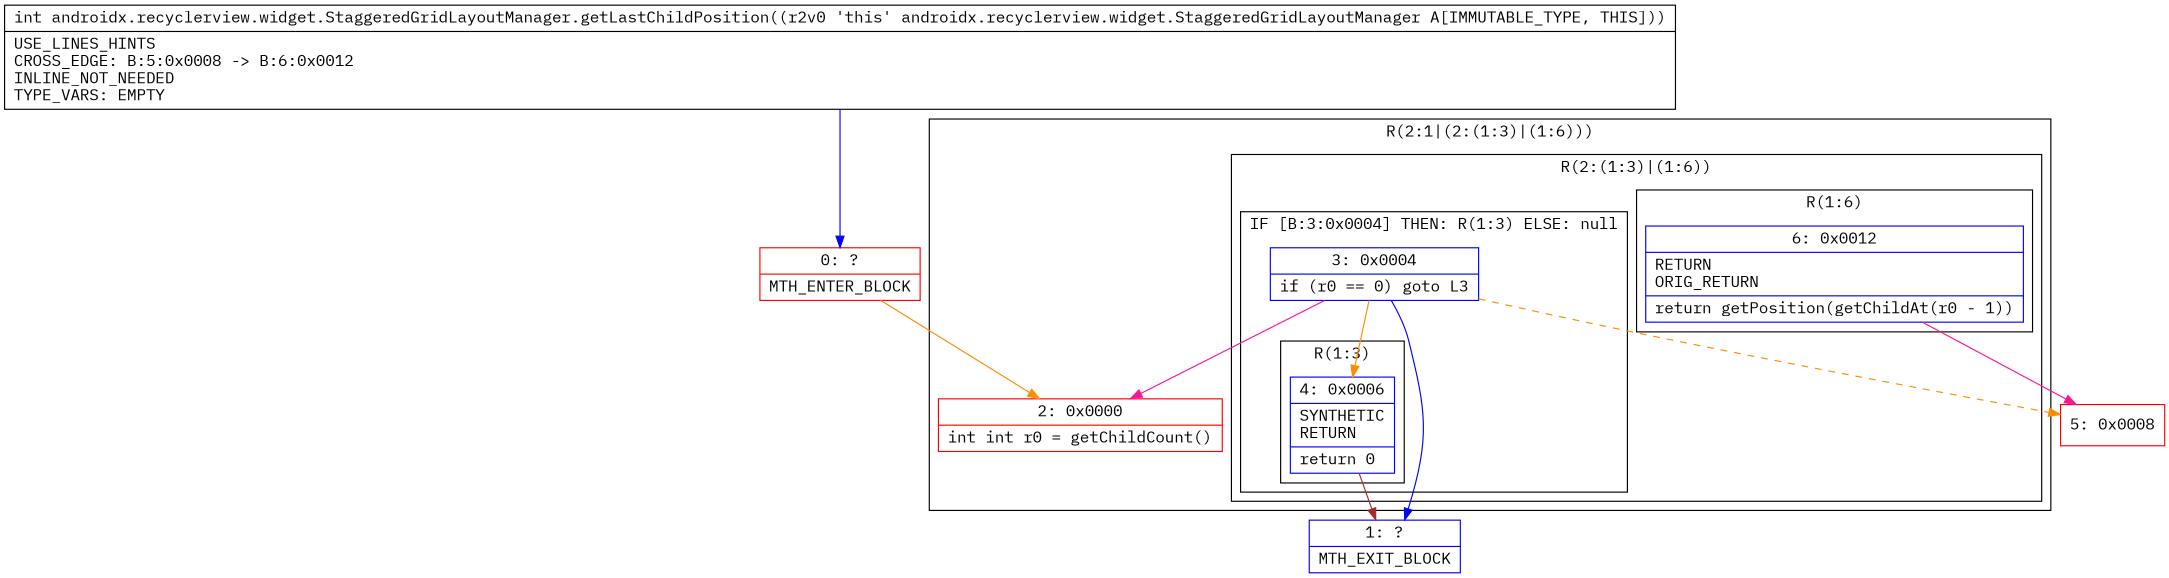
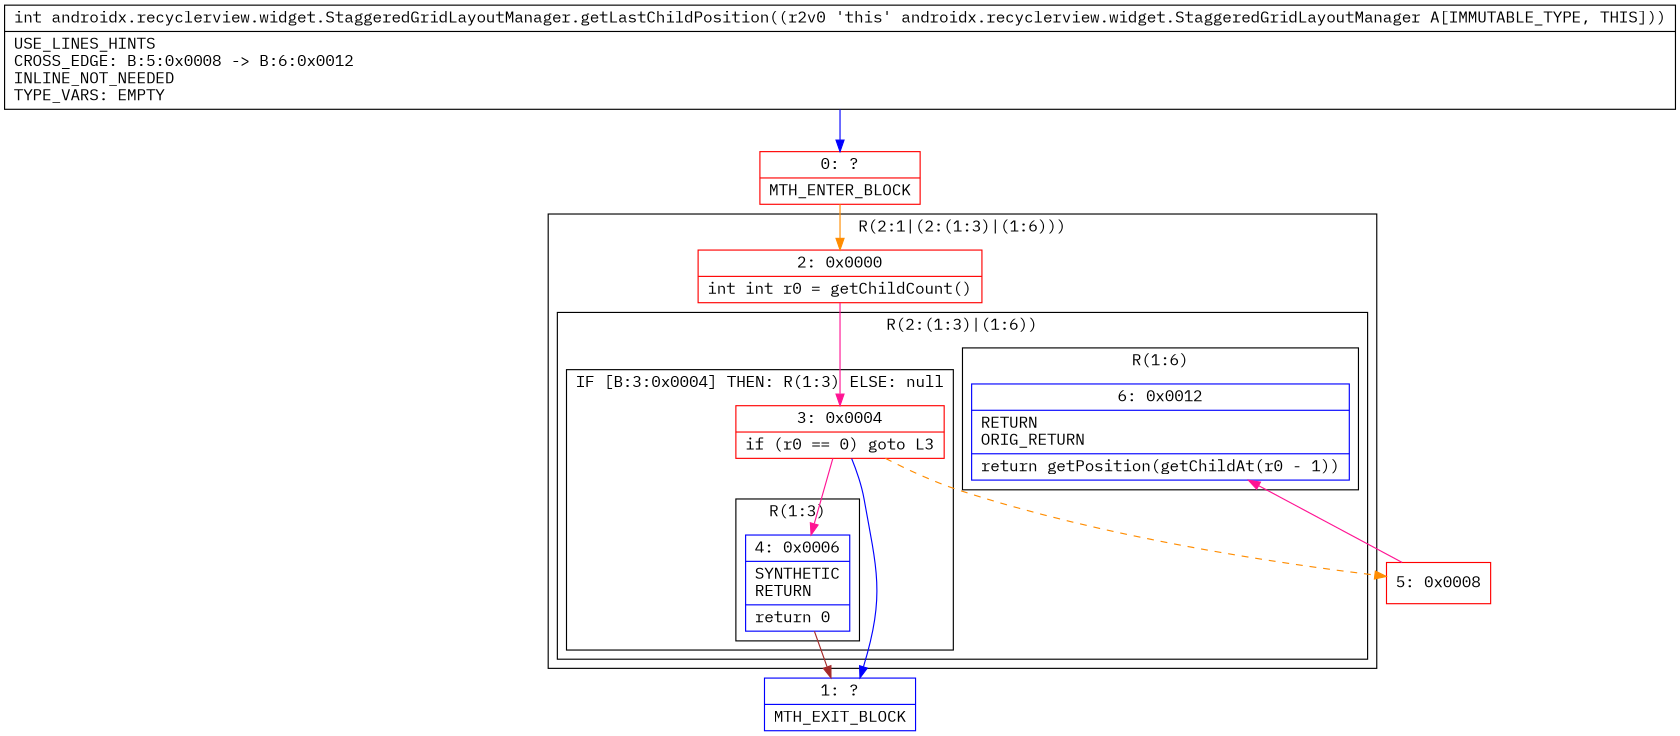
(1374, 274) -> (840, 432)
(1362, 333) -> (824, 491)
(1224, 352) -> (840, 348)
(1994, 361) -> (1330, 524)
